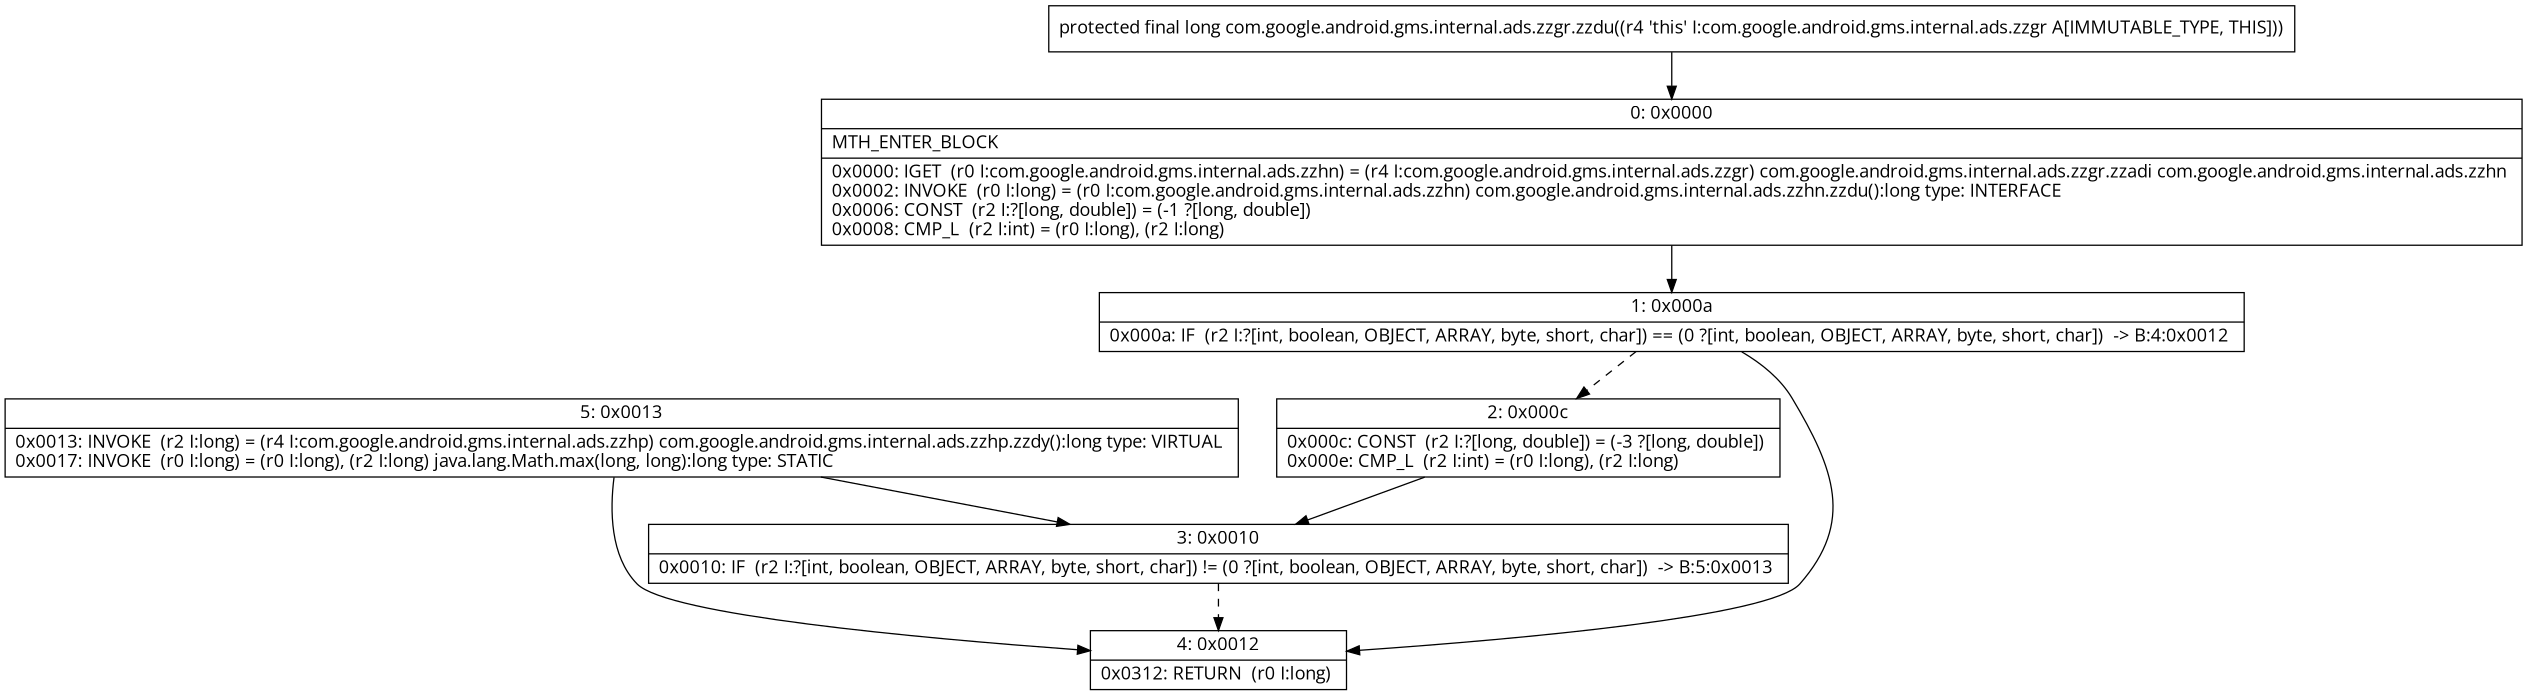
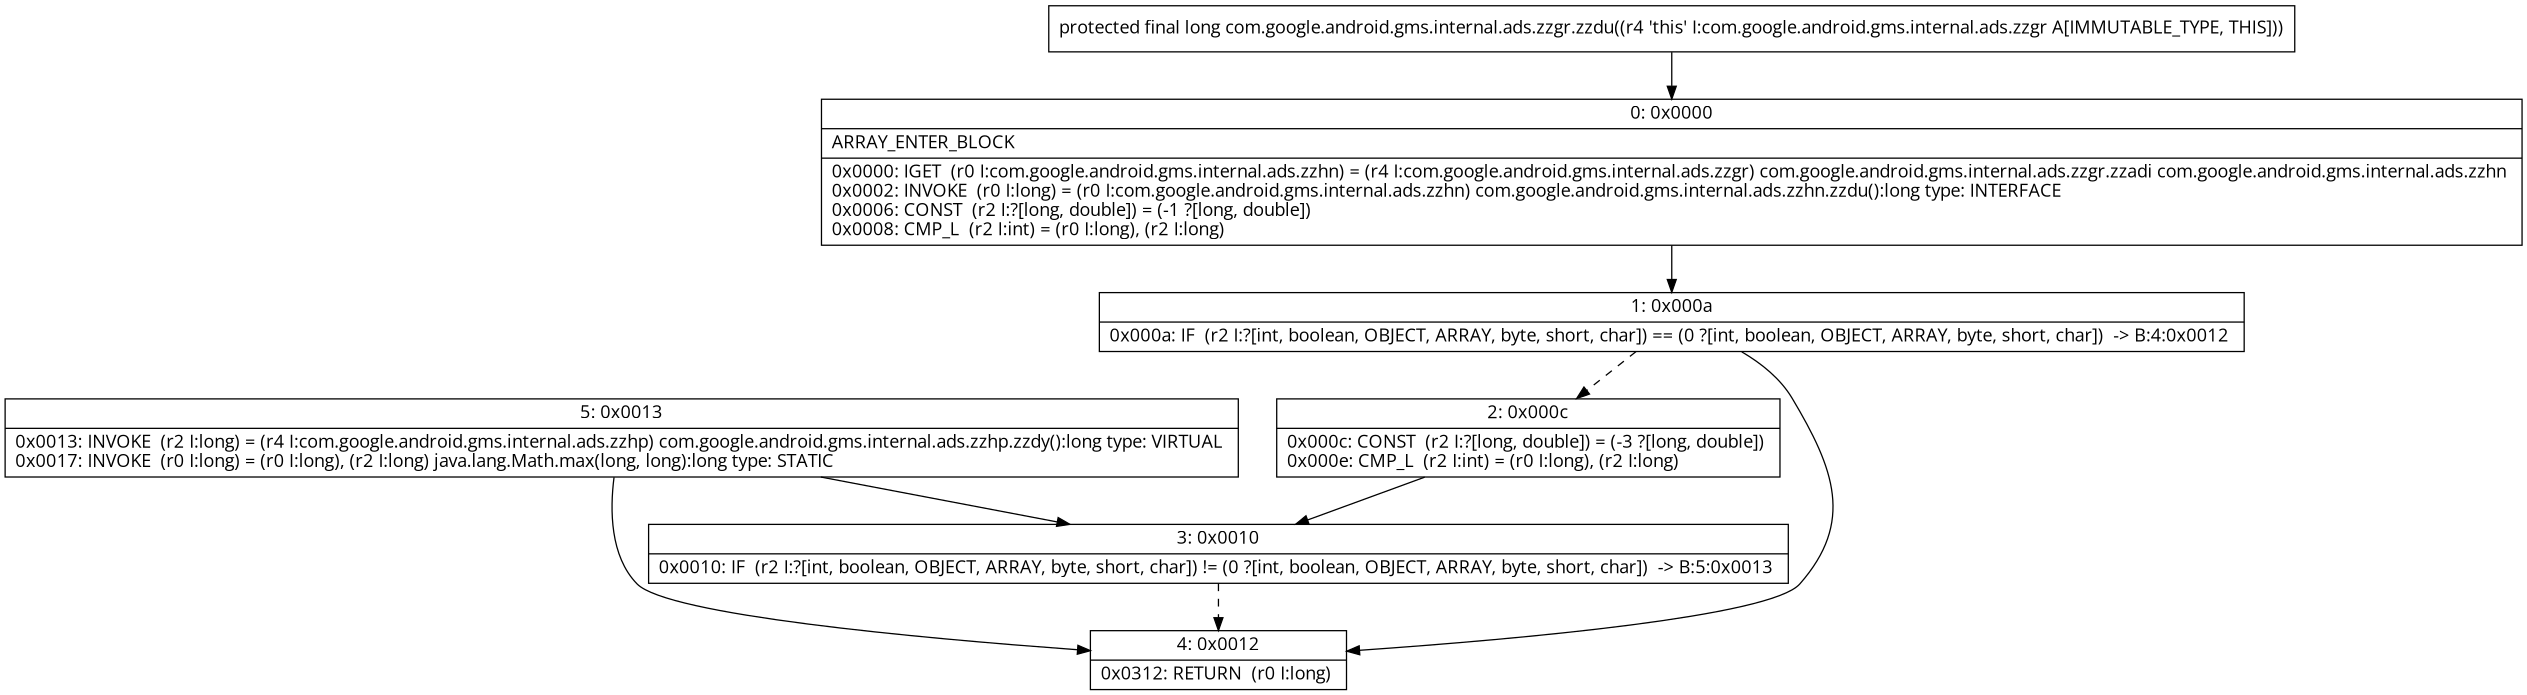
(915, 143) -> (923, 143)
